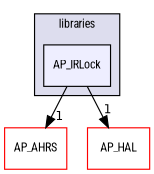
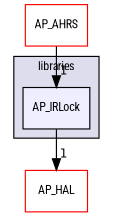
(59, 103) -> (56, 63)
